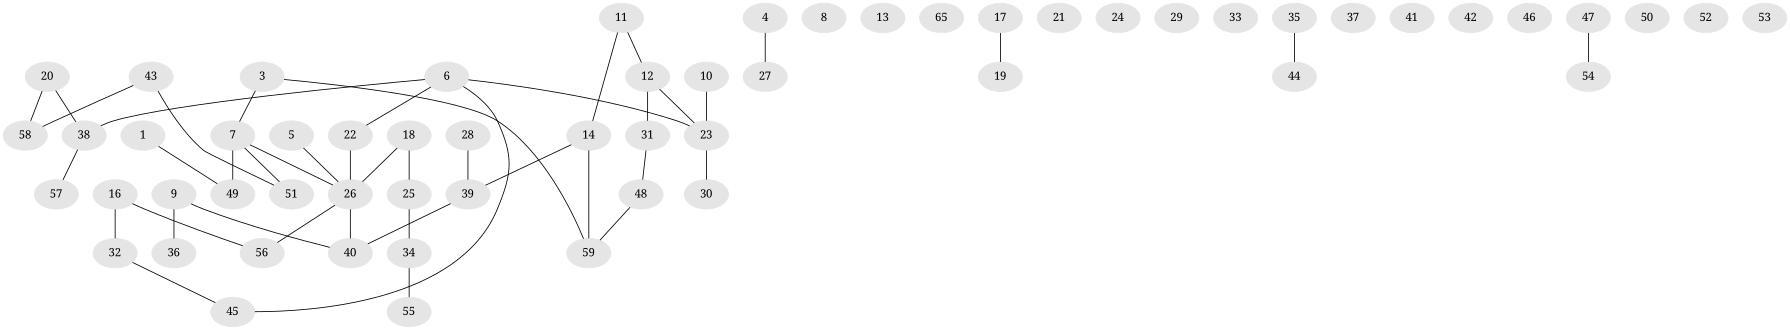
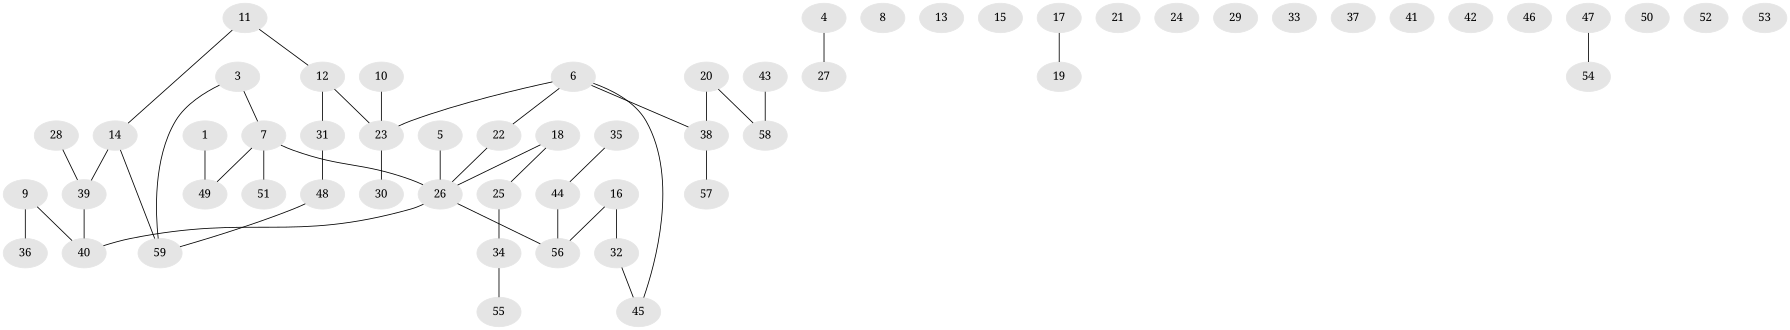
(942, 18) -> (1000, 18)
(205, 151) -> none
none -> (558, 224)
